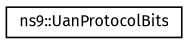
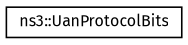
(94, 22) -> (94, 22)
